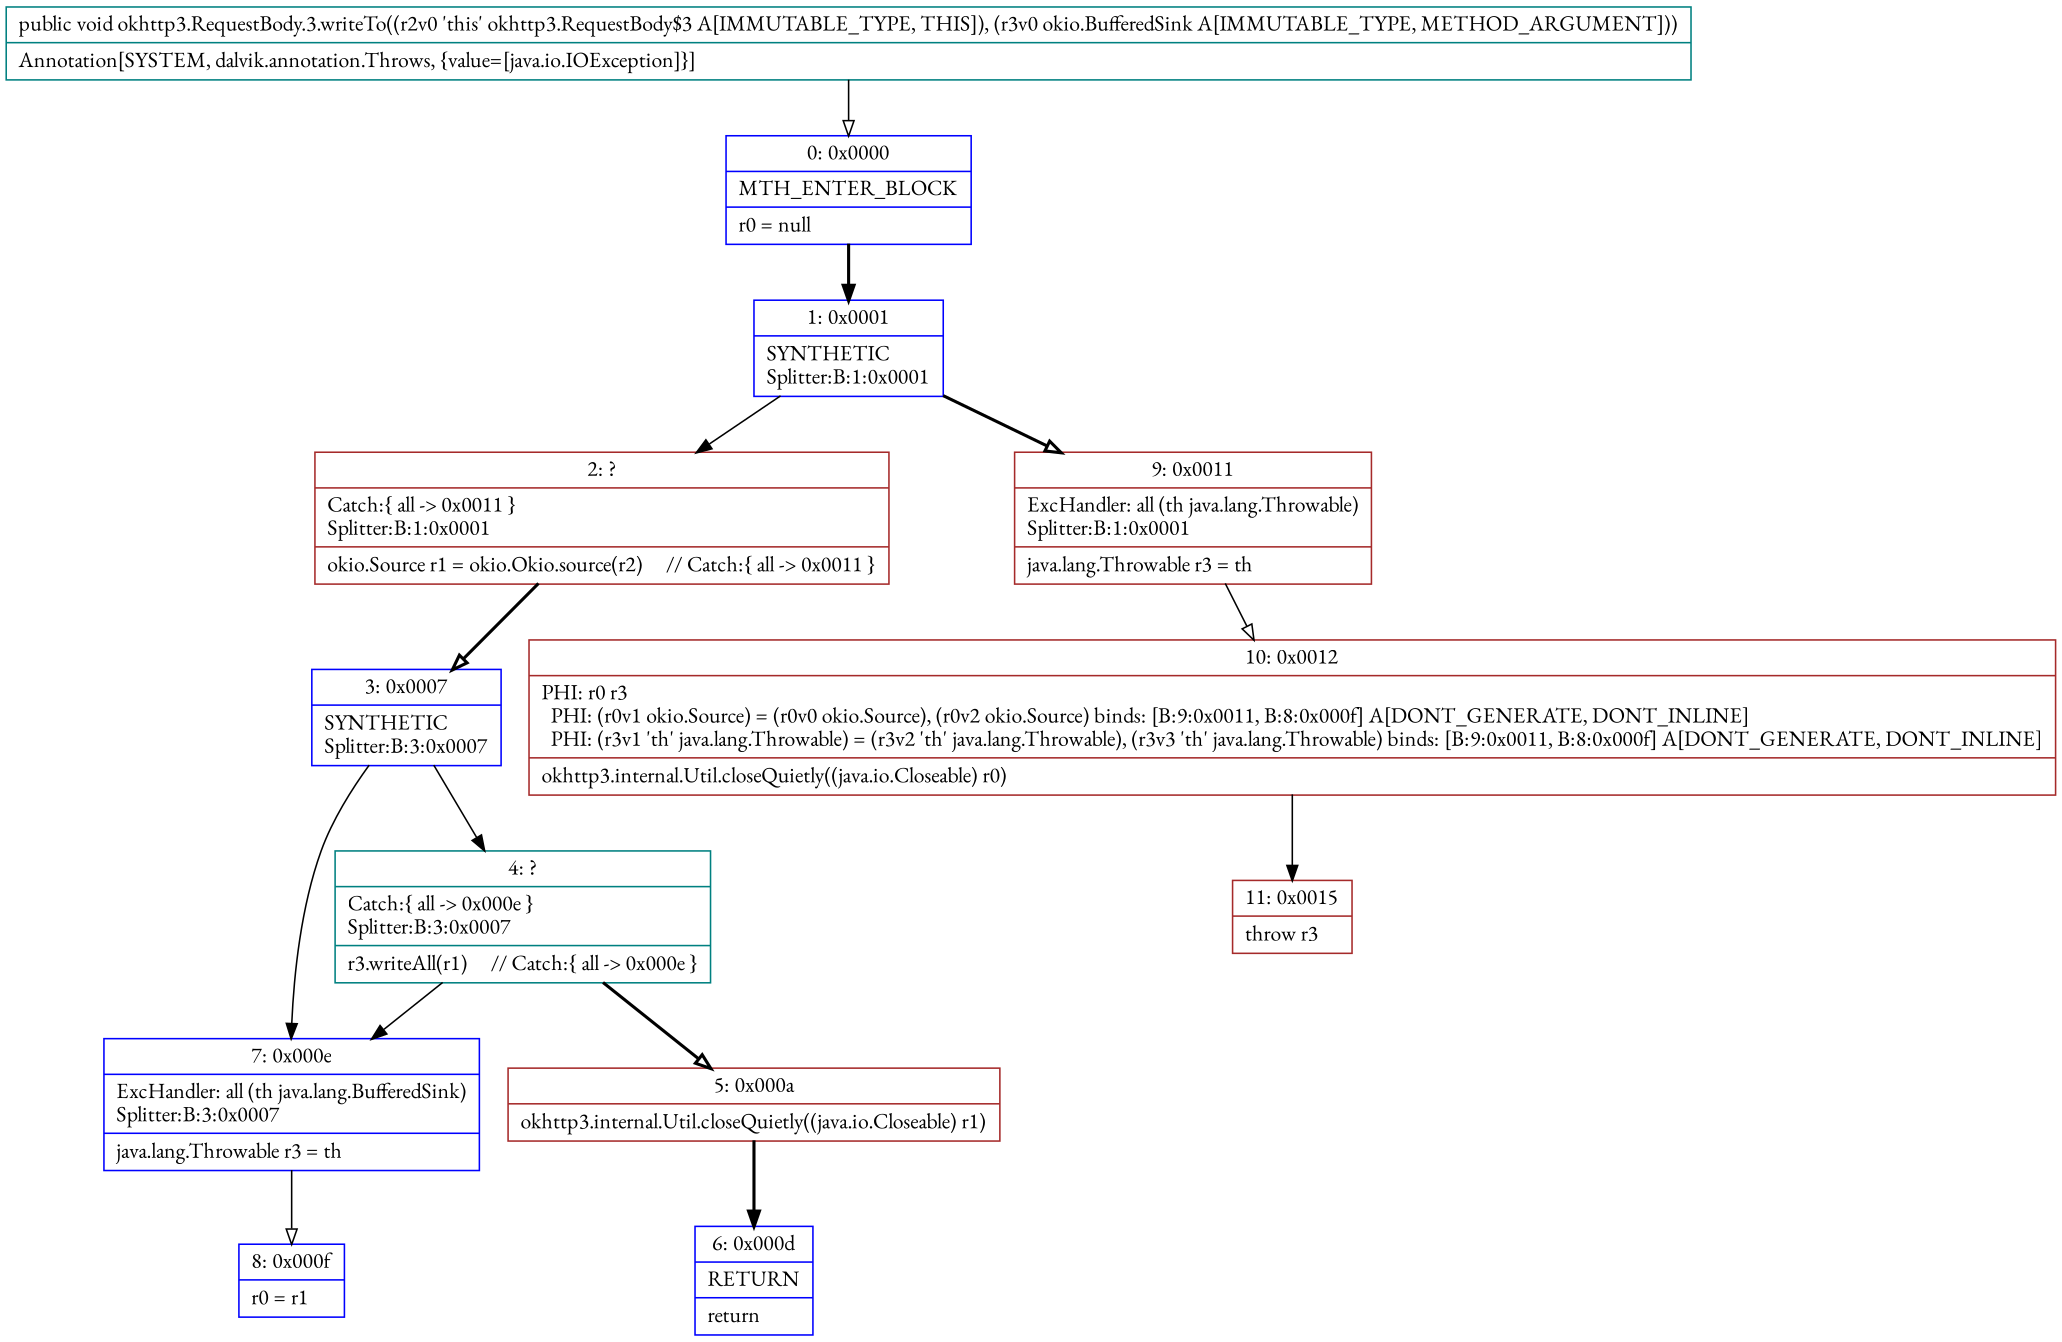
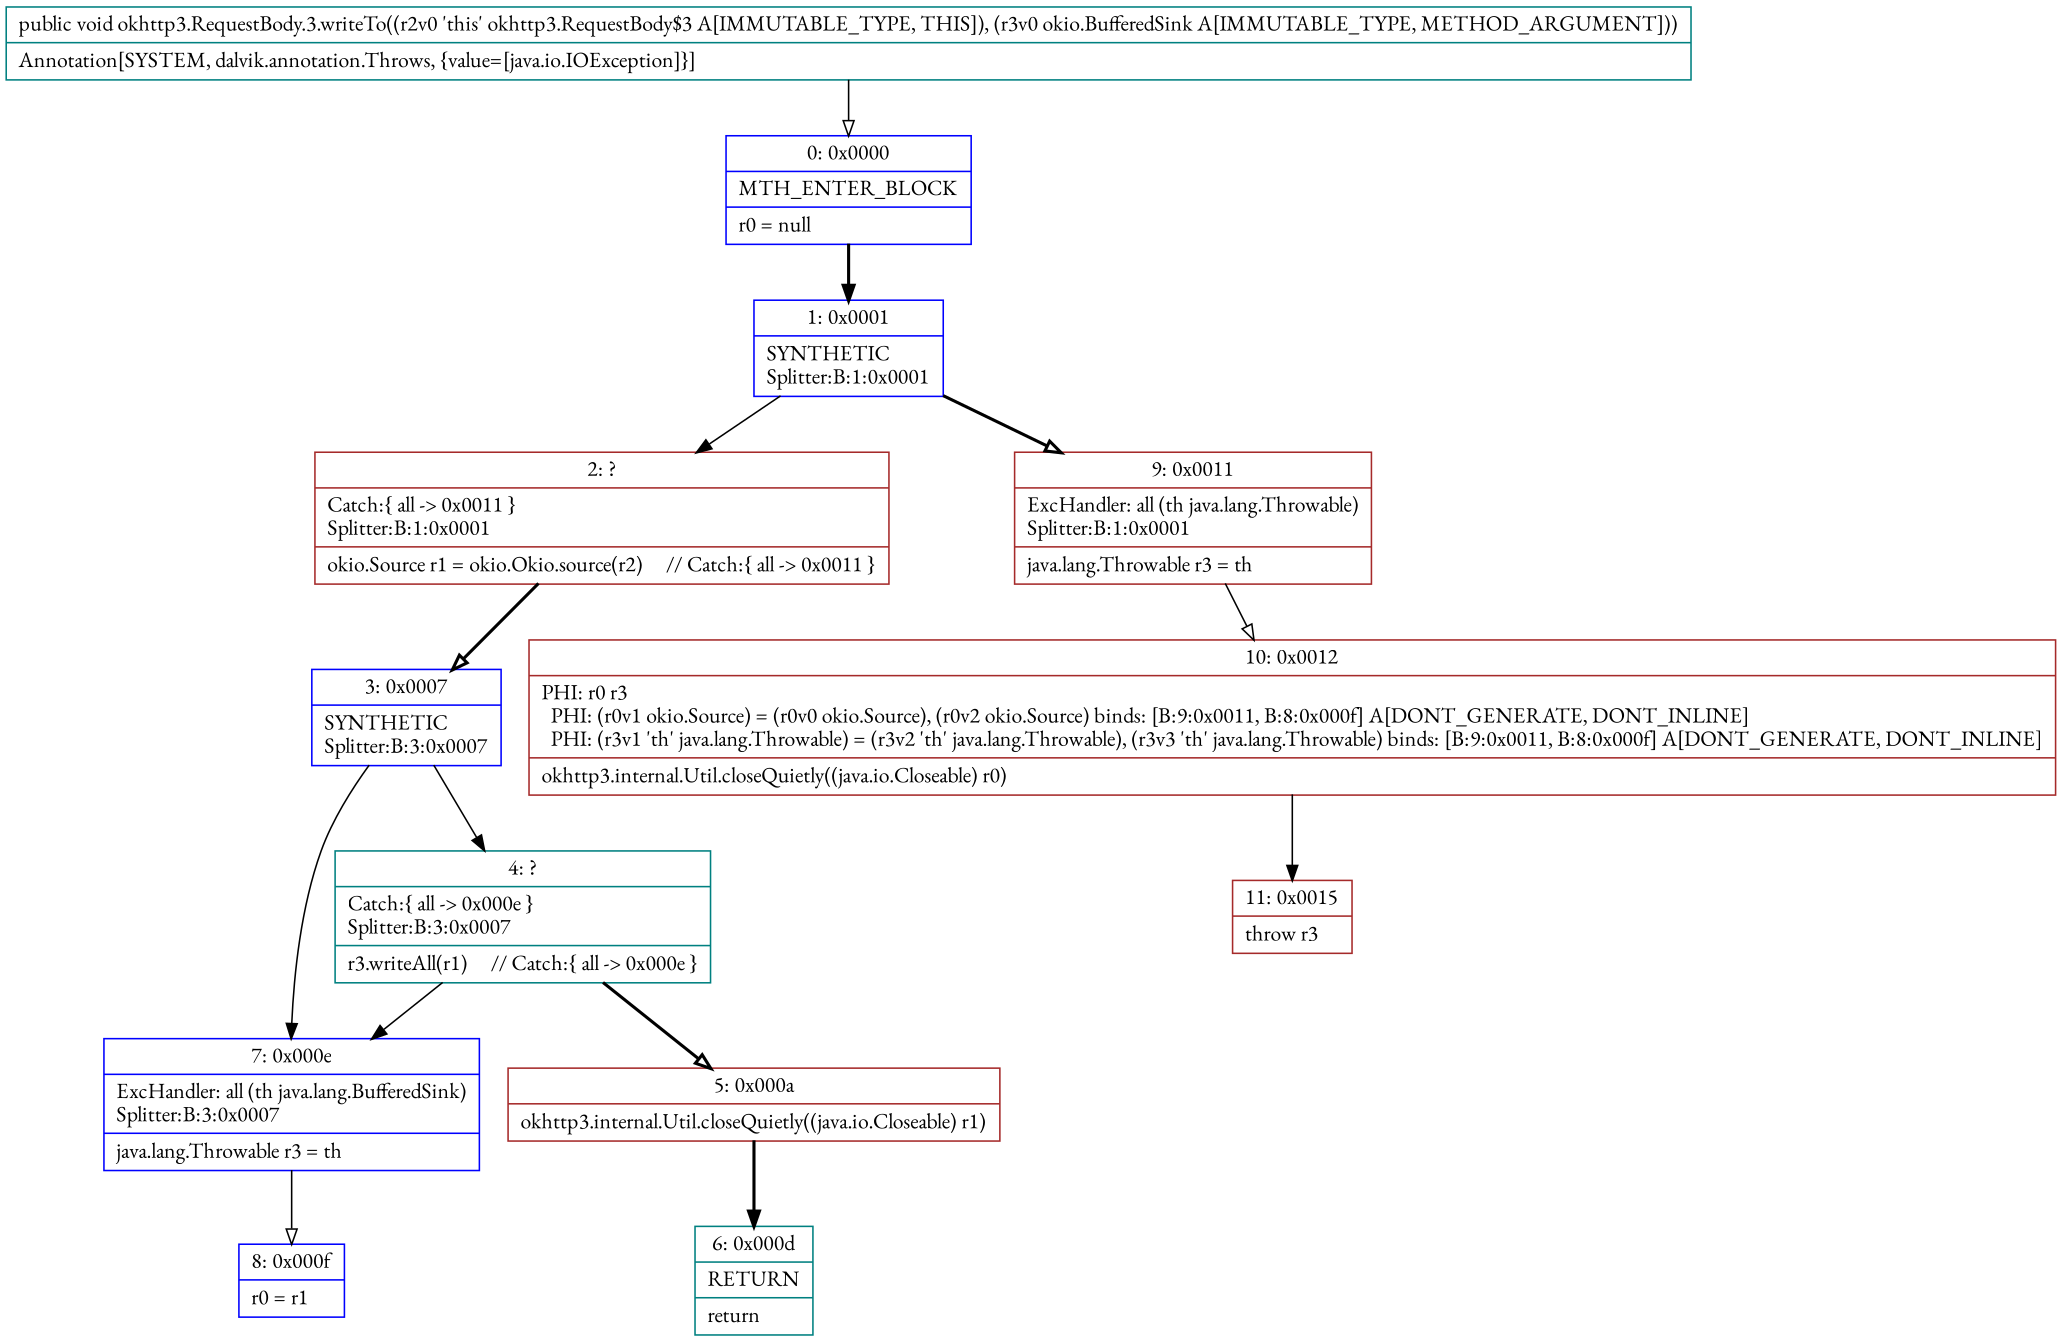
(754, 1281) -> (754, 1281)
